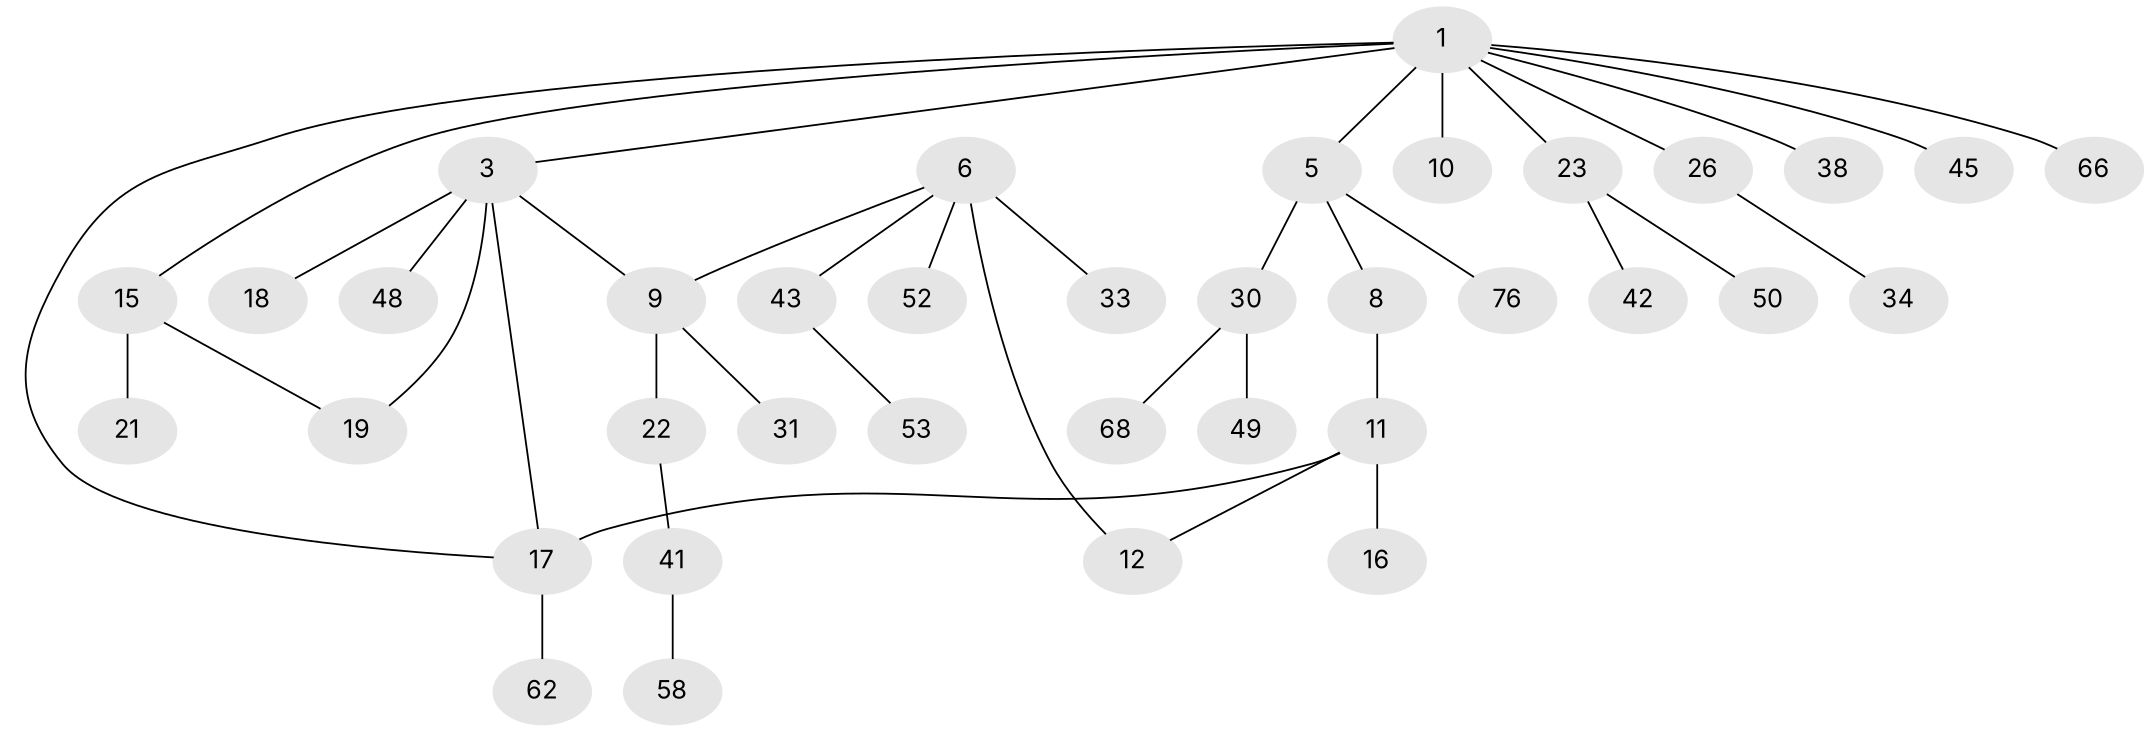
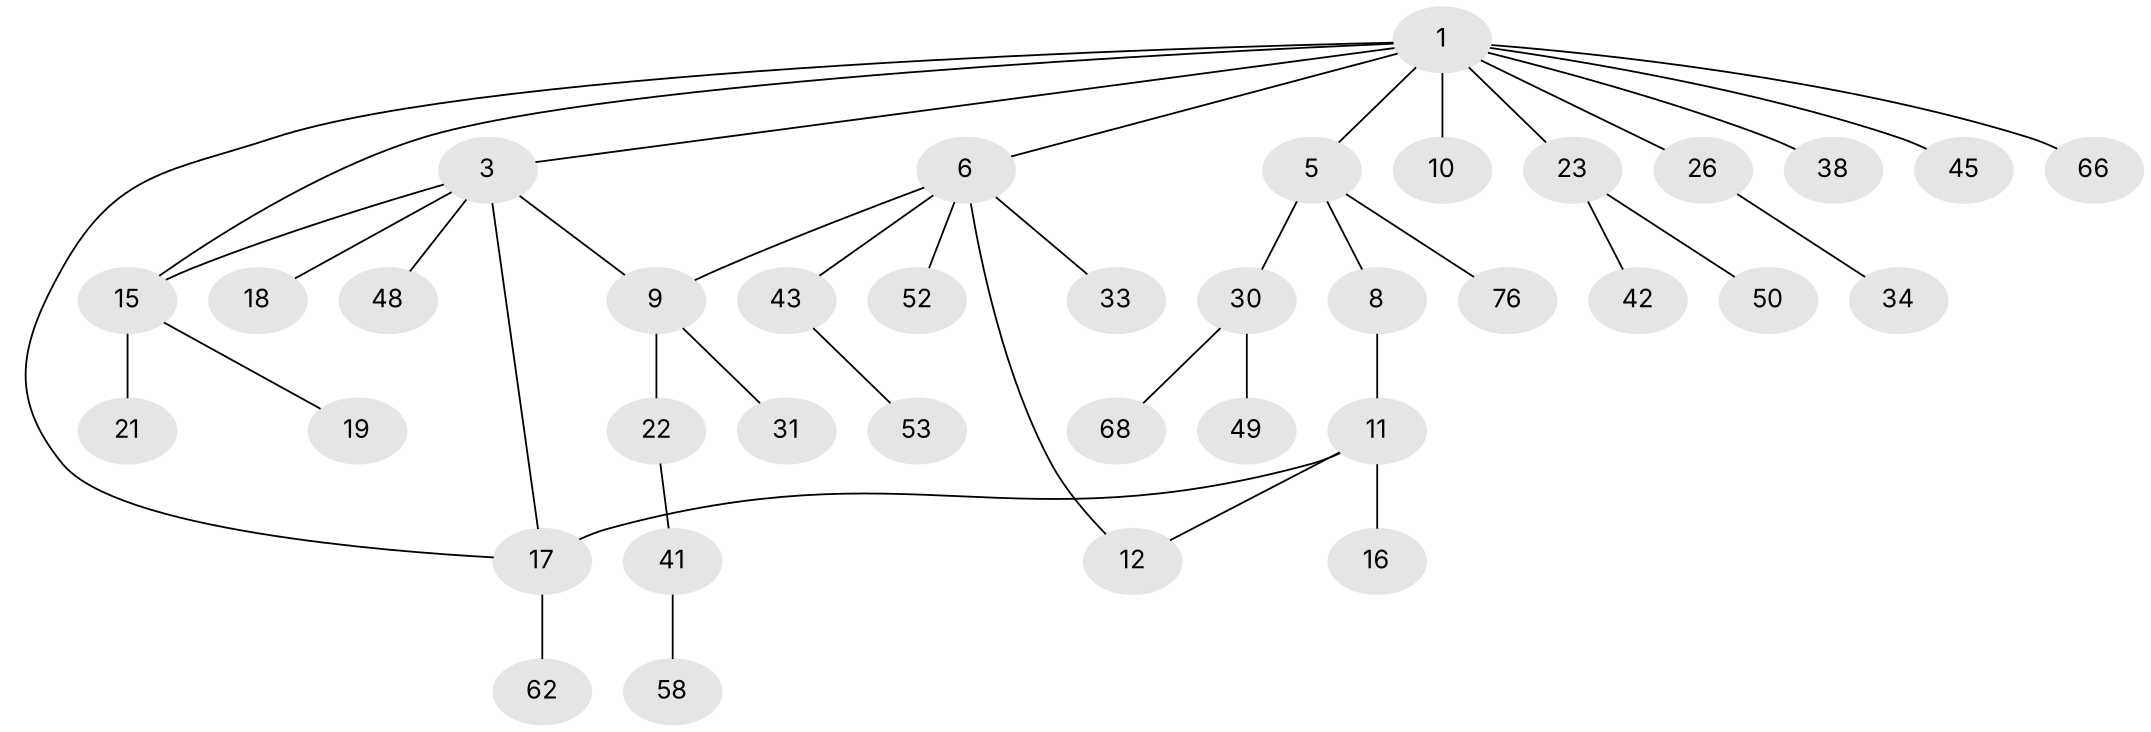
none -> (1204, 105)
(462, 316) -> (303, 228)
